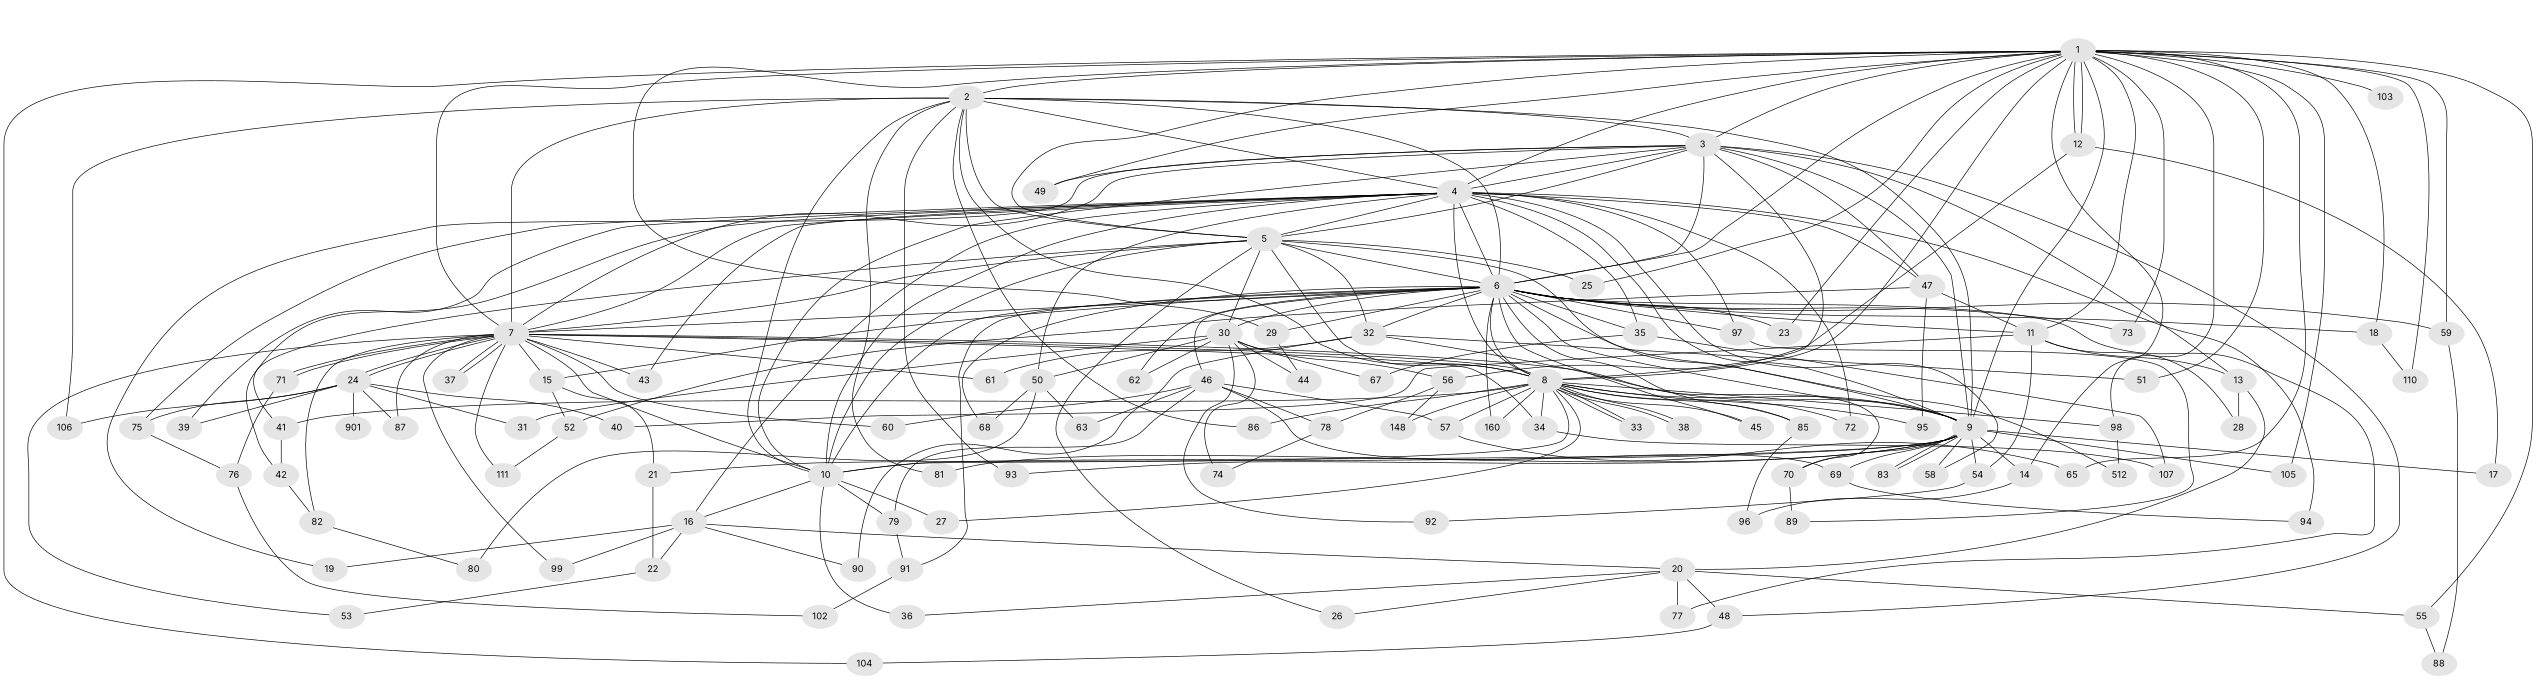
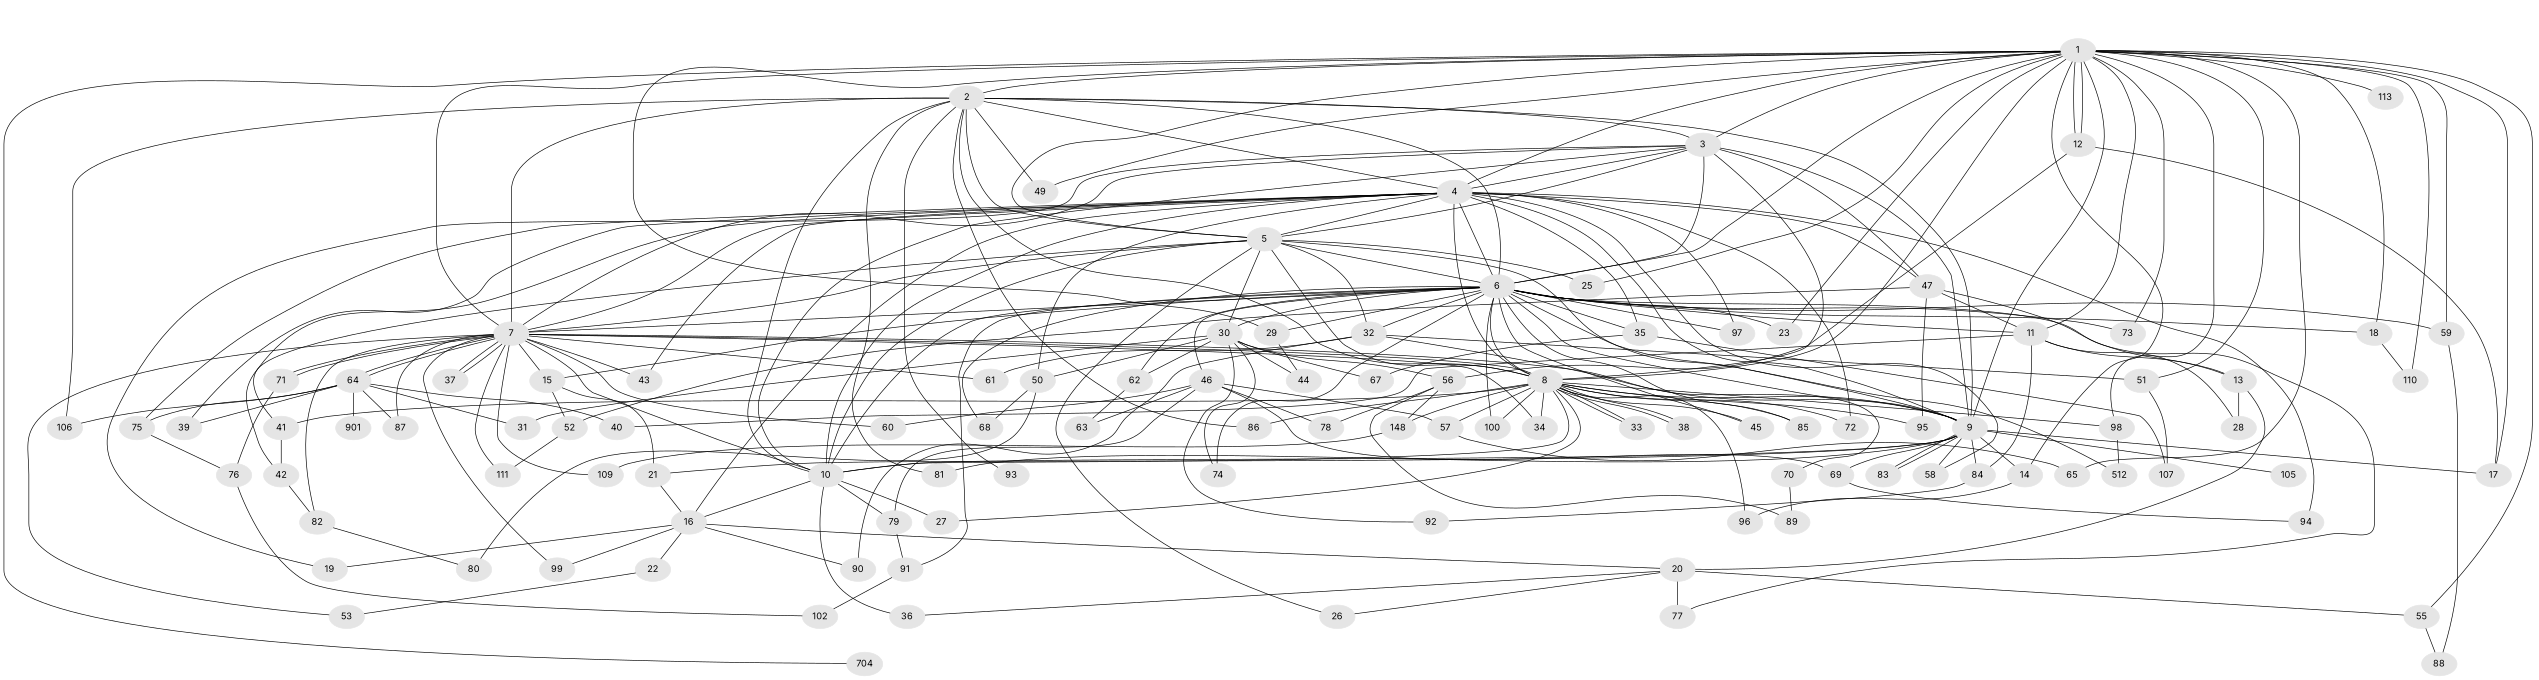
(2386, 98) -> (2386, 98)
(1369, 154) -> (1004, 145)
(2325, 171) -> (2473, 97)
(1990, 222) -> (2022, 311)
(353, 381) -> (353, 381)
(1060, 404) -> (1107, 406)
(2188, 408) -> (1522, 507)
(1493, 428) -> (1493, 428)
(1766, 445) -> (2164, 426)
(1272, 452) -> (1340, 382)
(1879, 452) -> none
(1494, 463) -> none
(1762, 469) -> (1708, 416)
none -> (606, 475)
(1978, 475) -> (1978, 475)
(653, 522) -> (671, 499)
(1725, 617) -> none
(865, 664) -> (865, 664)
